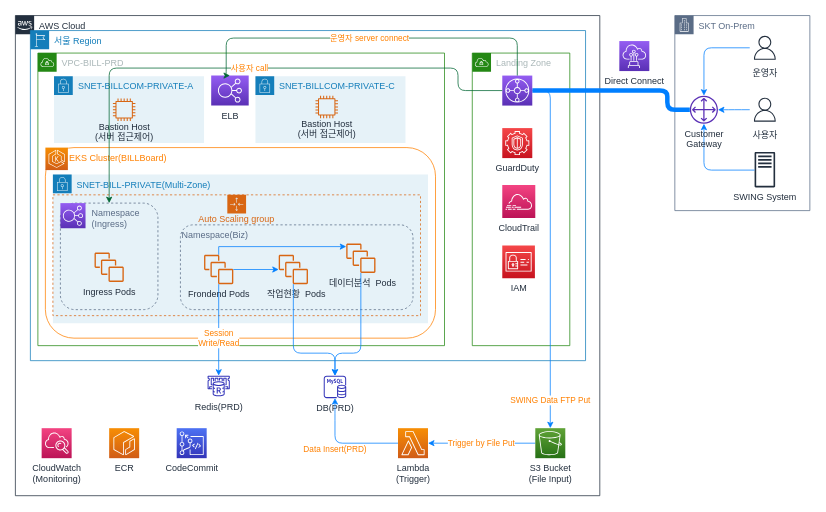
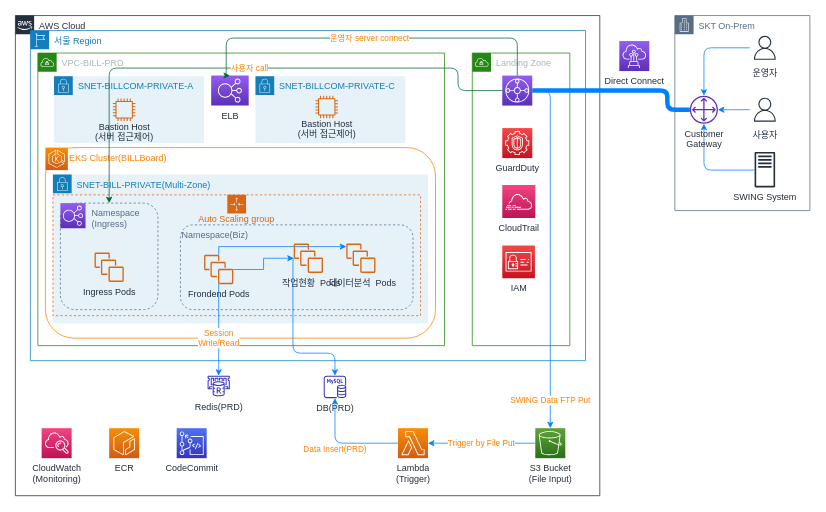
(293, 269) -> (308, 258)
(361, 322) -> none
